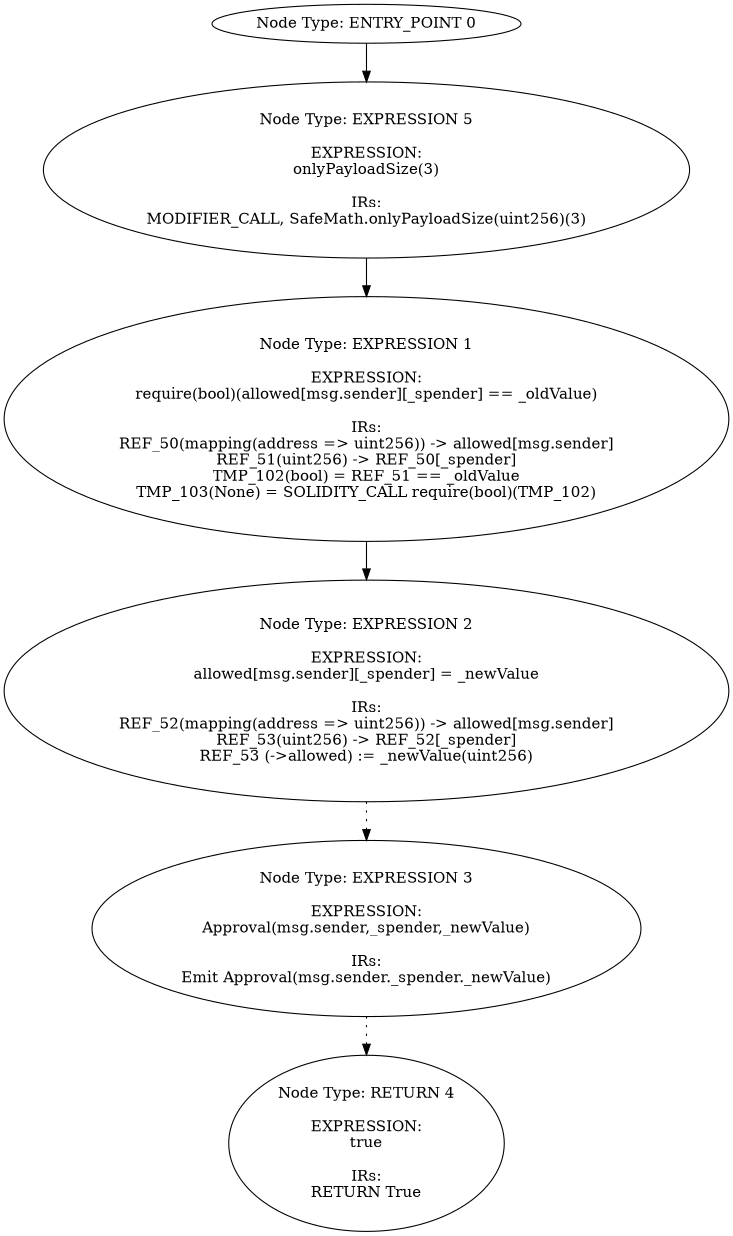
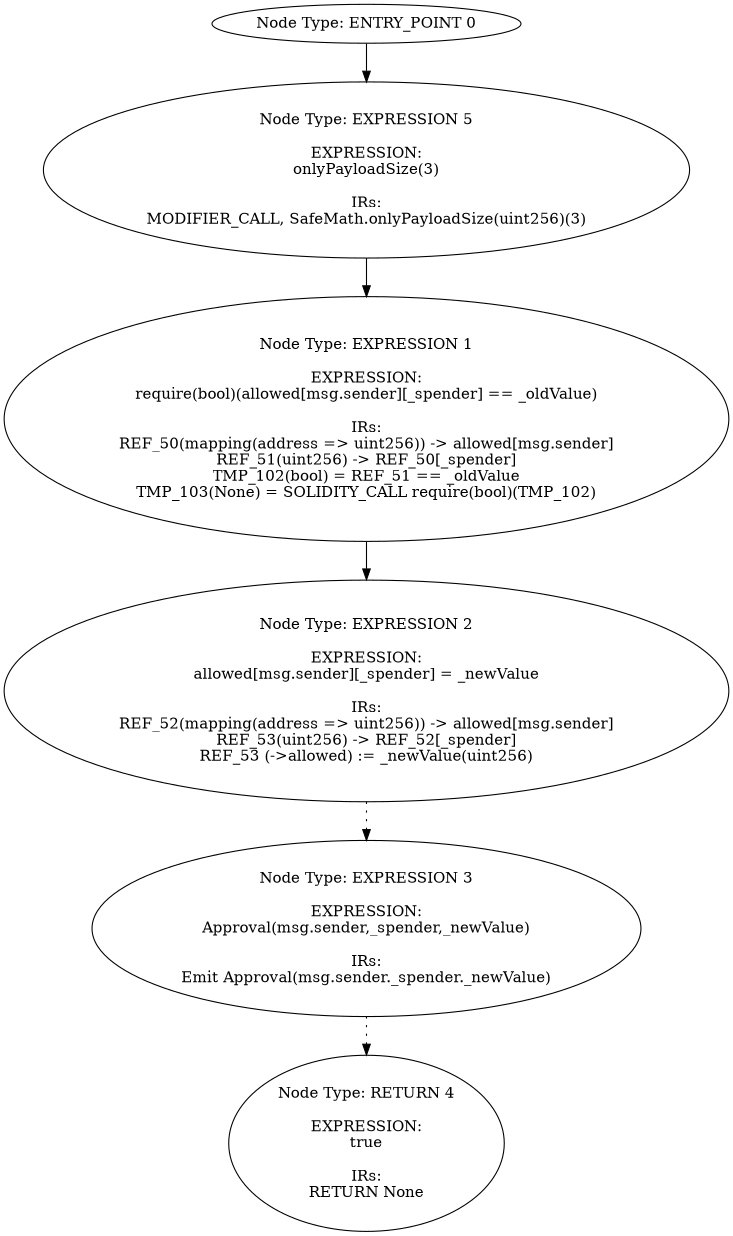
(366, 1143) -> (366, 1143)
